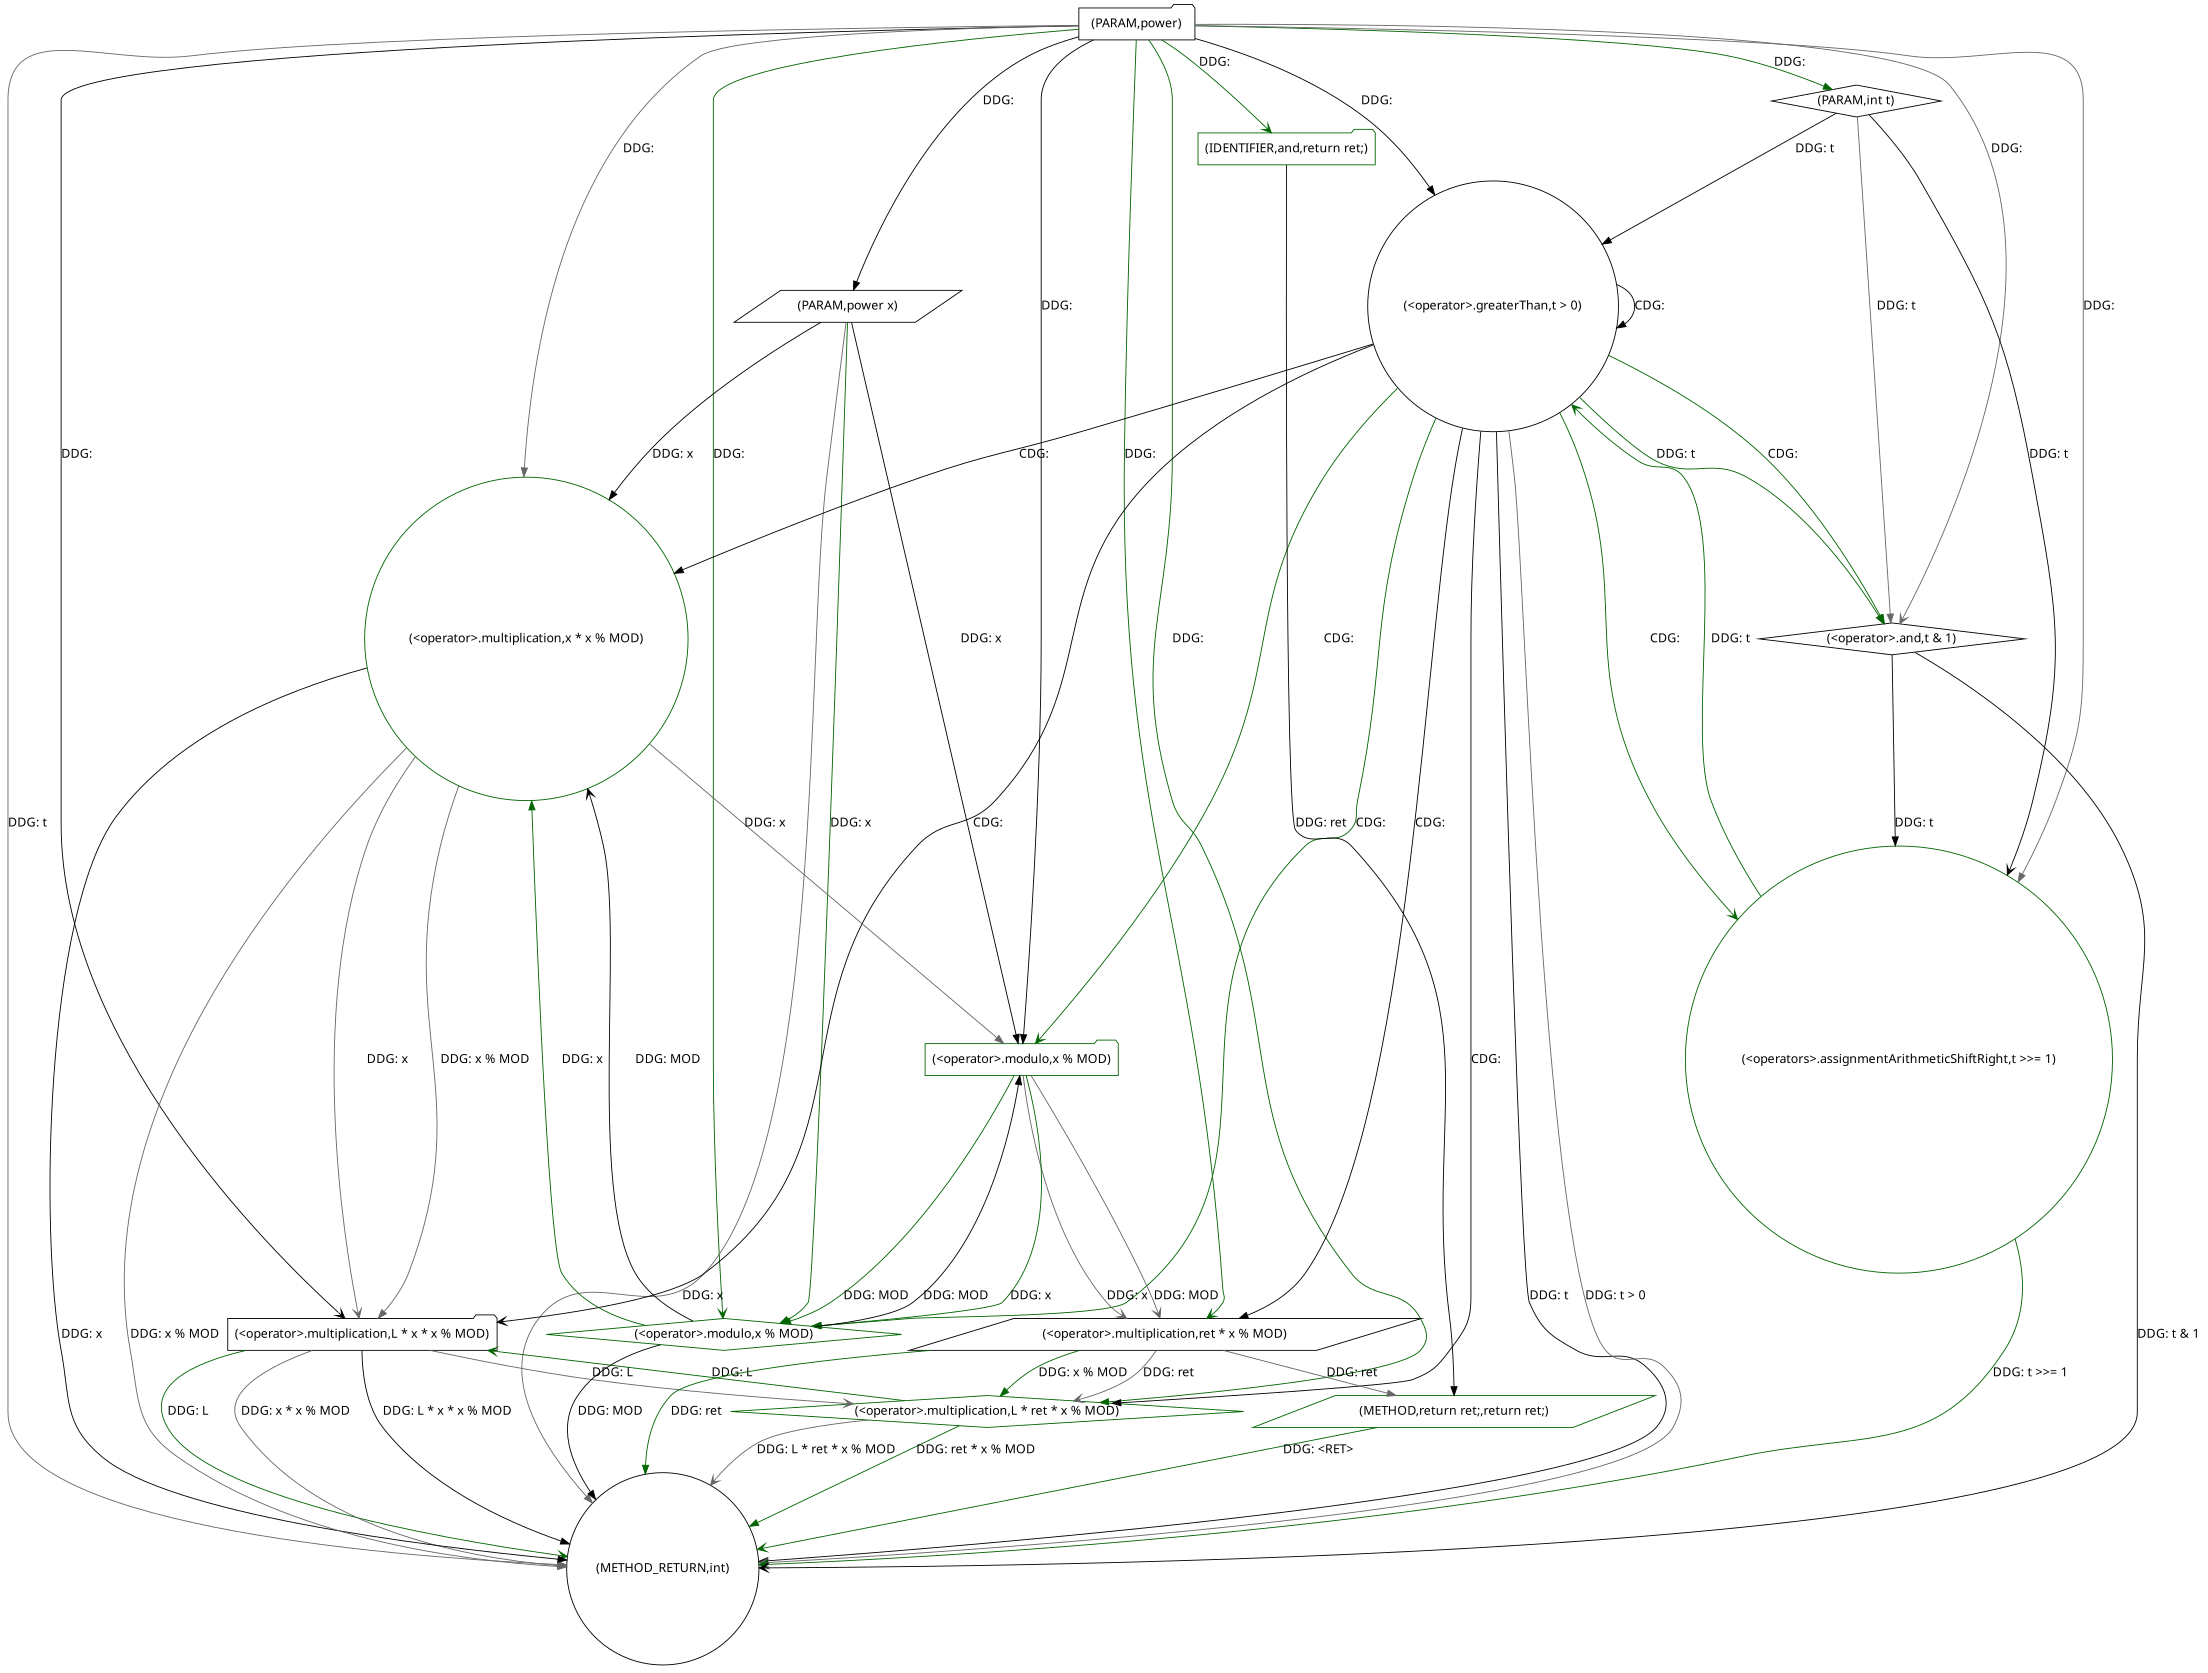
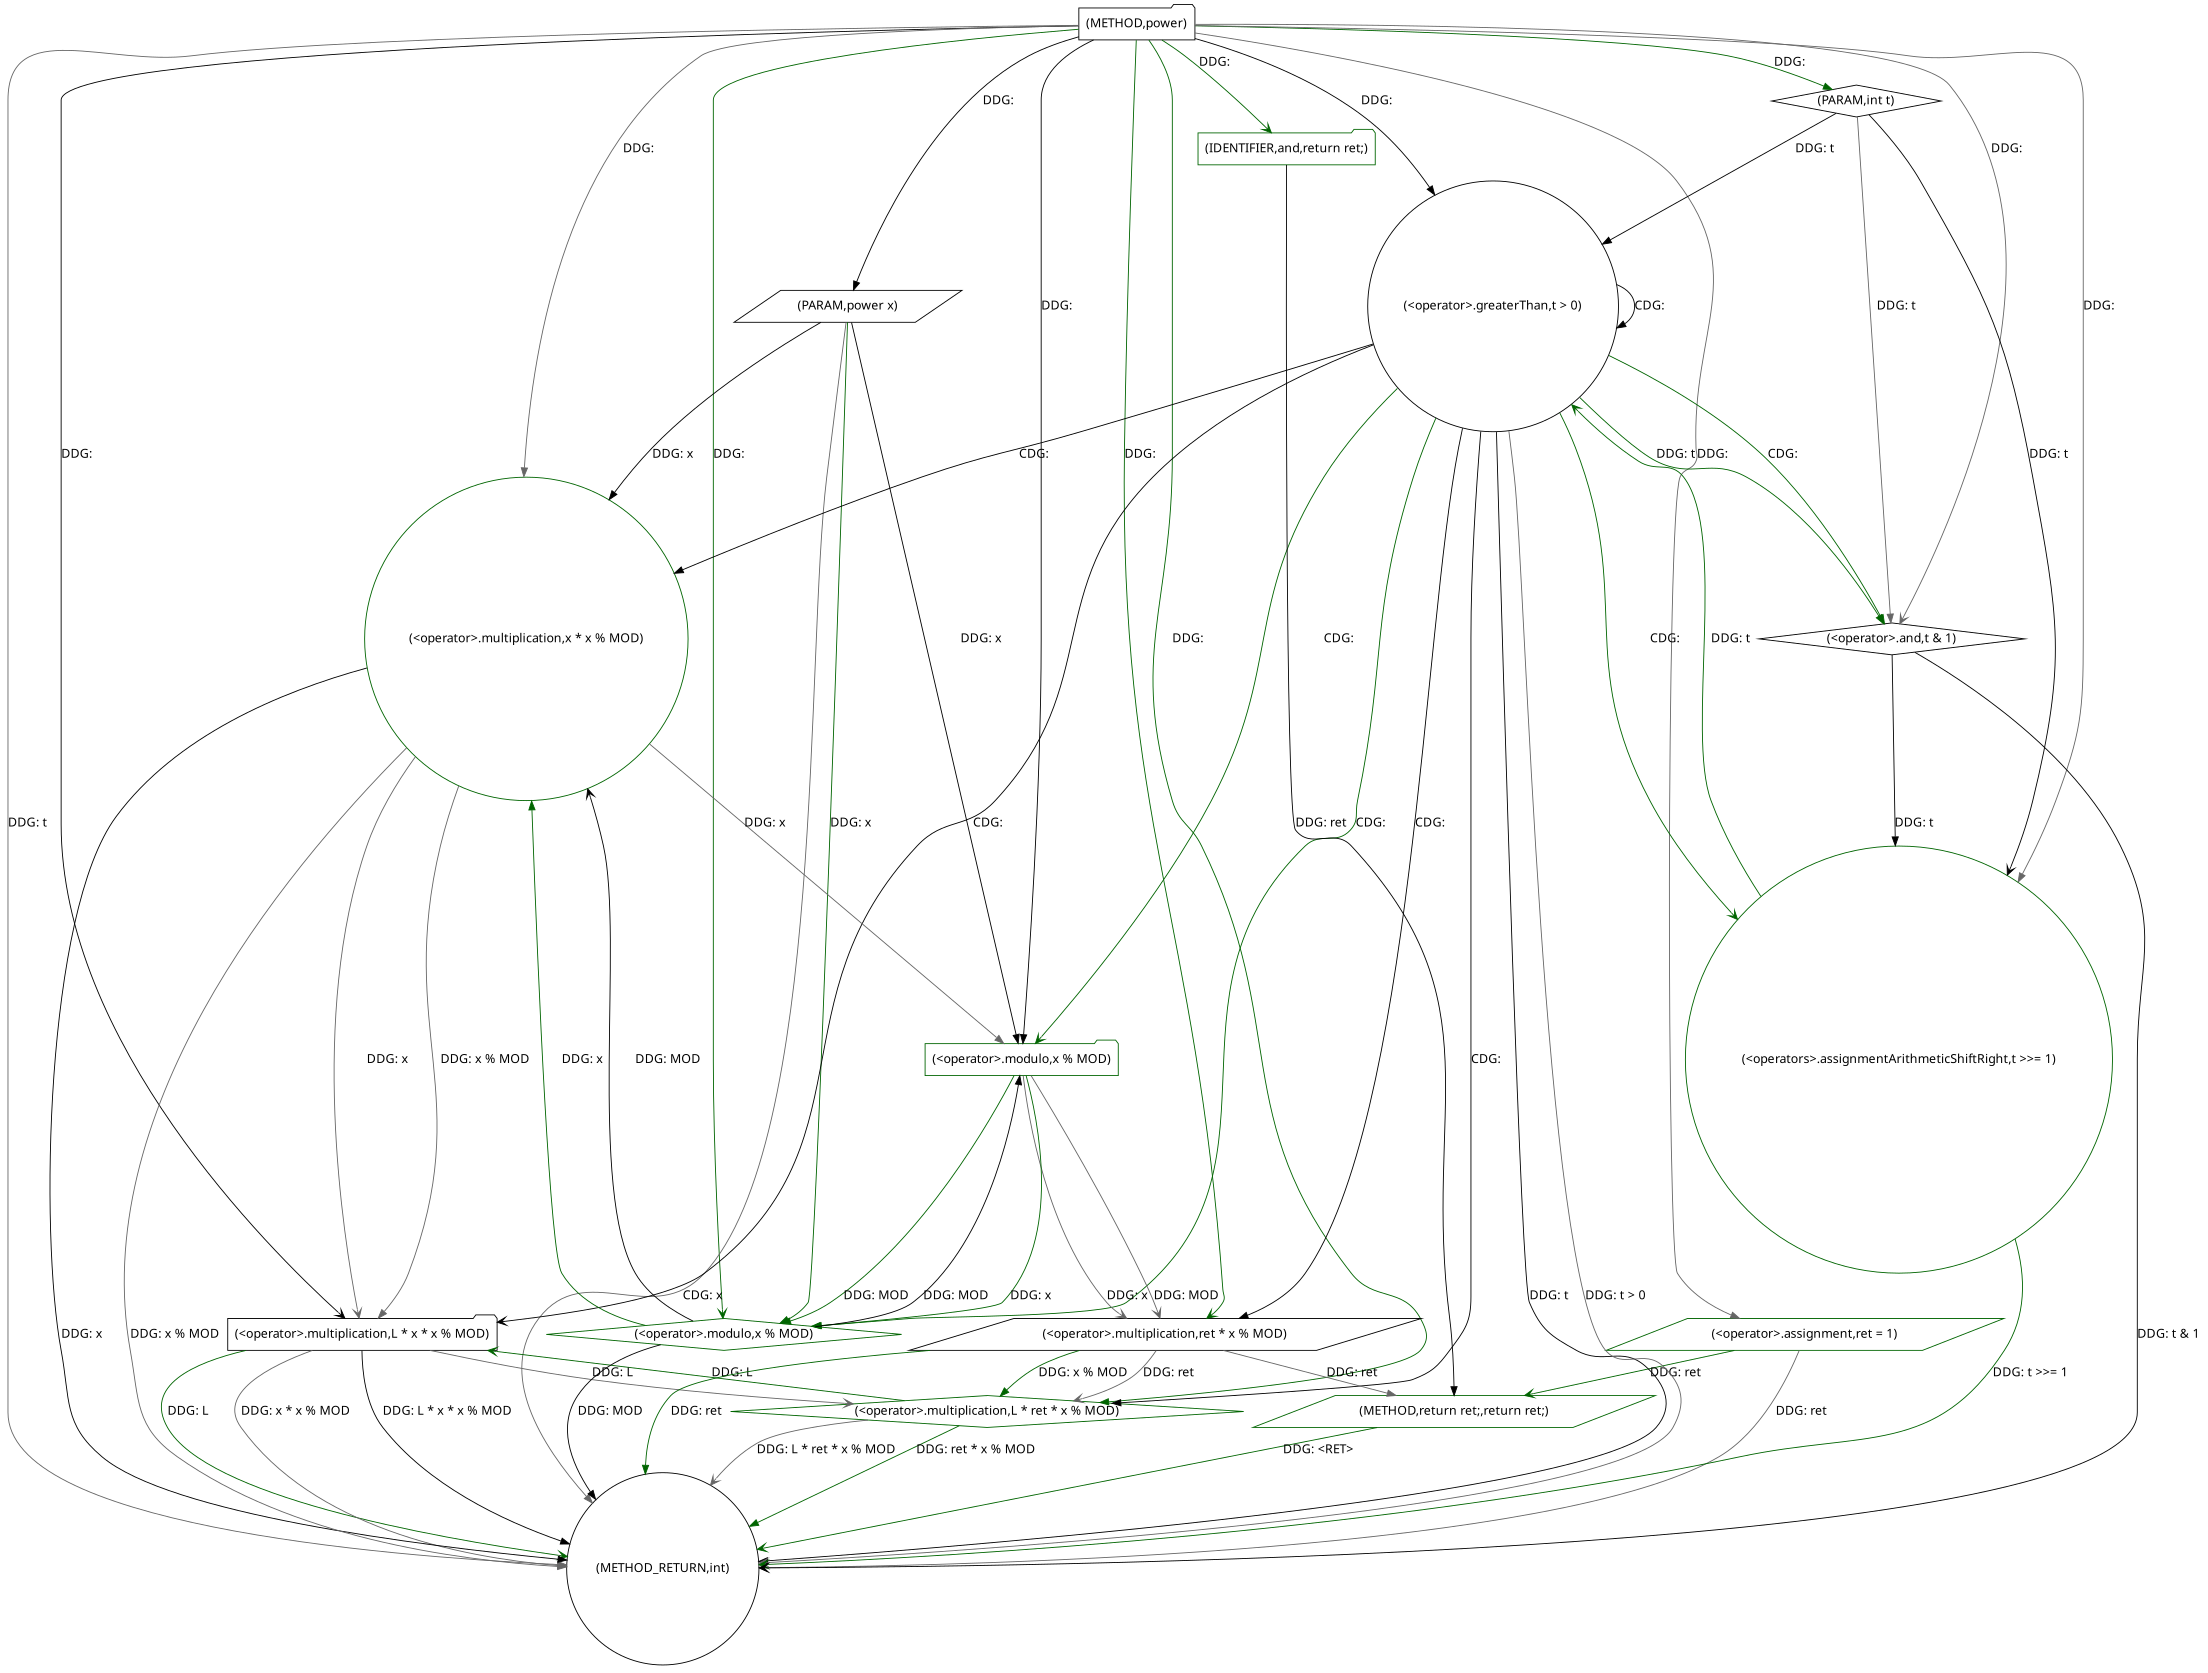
(1137, 24) -> (1137, 24)
(703, 1296) -> (703, 1296)
none -> (1805, 1334)
